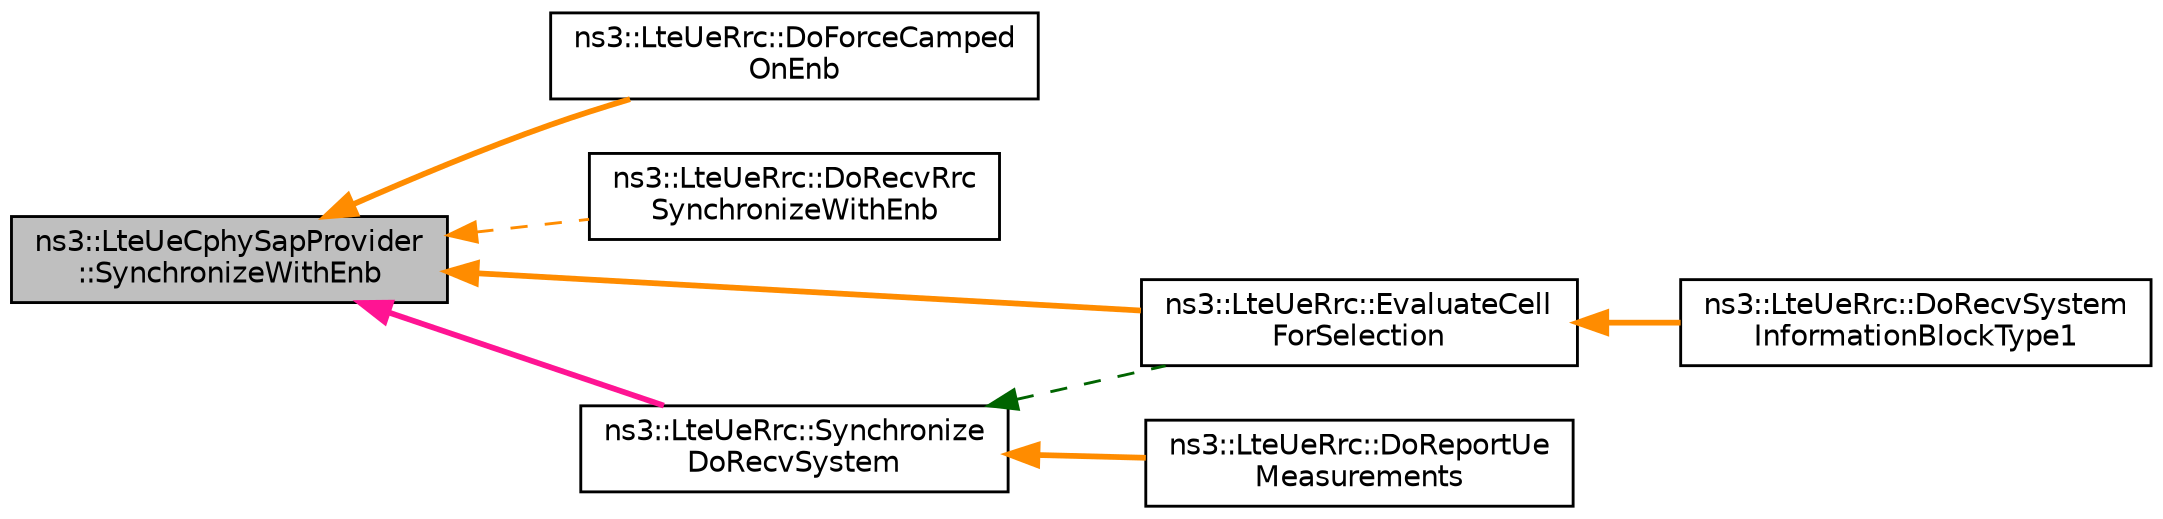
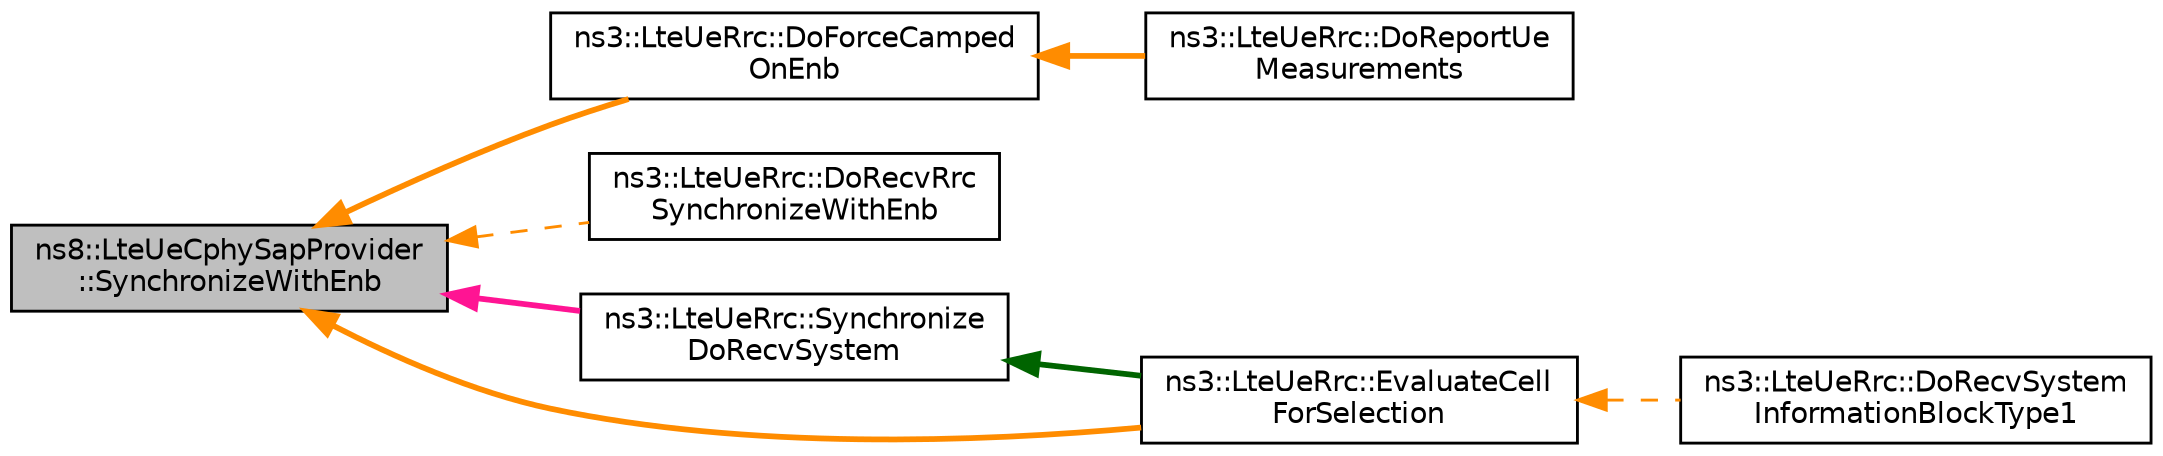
(229, 260) -> (229, 268)
(1643, 323) -> (1643, 400)
(1091, 383) -> (1089, 370)
(1092, 456) -> (1106, 56)
